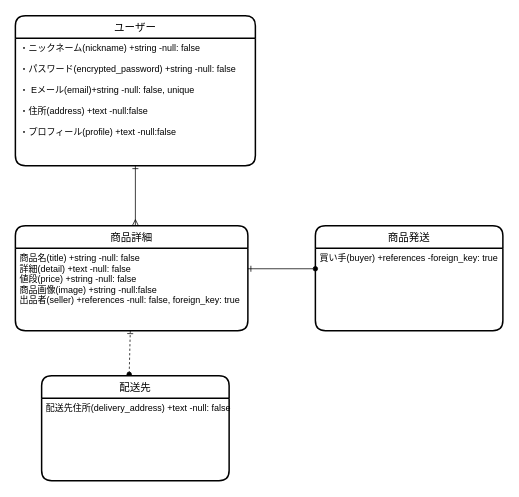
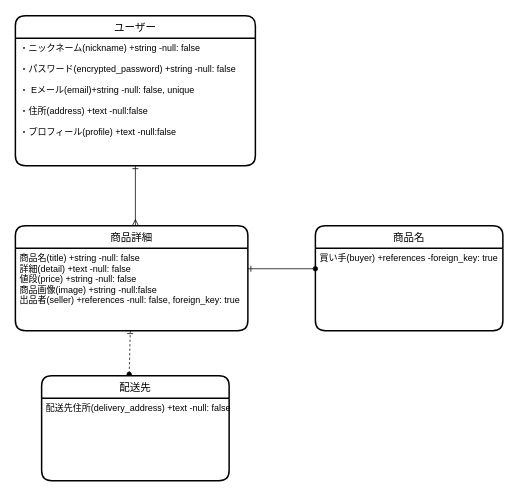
(409, 237) -> (409, 237)
